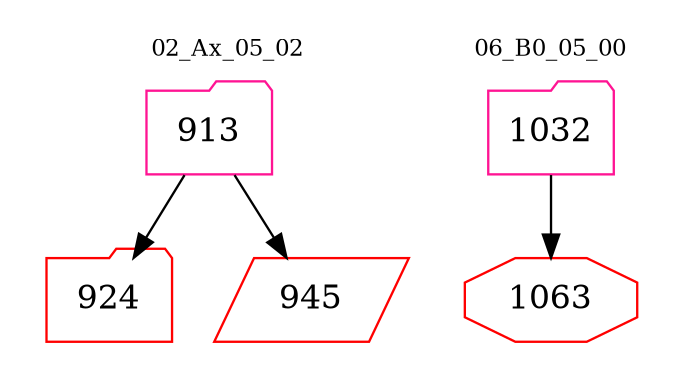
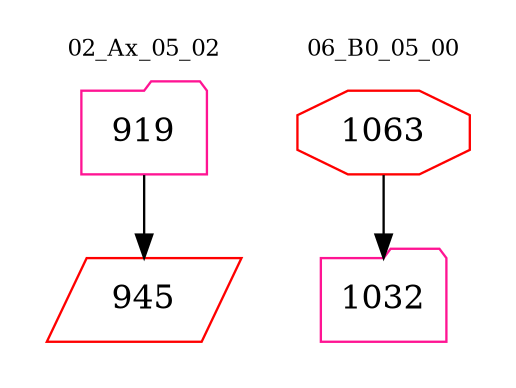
(209, 133) -> (144, 133)
(551, 205) -> (384, 205)
(109, 300) -> none
